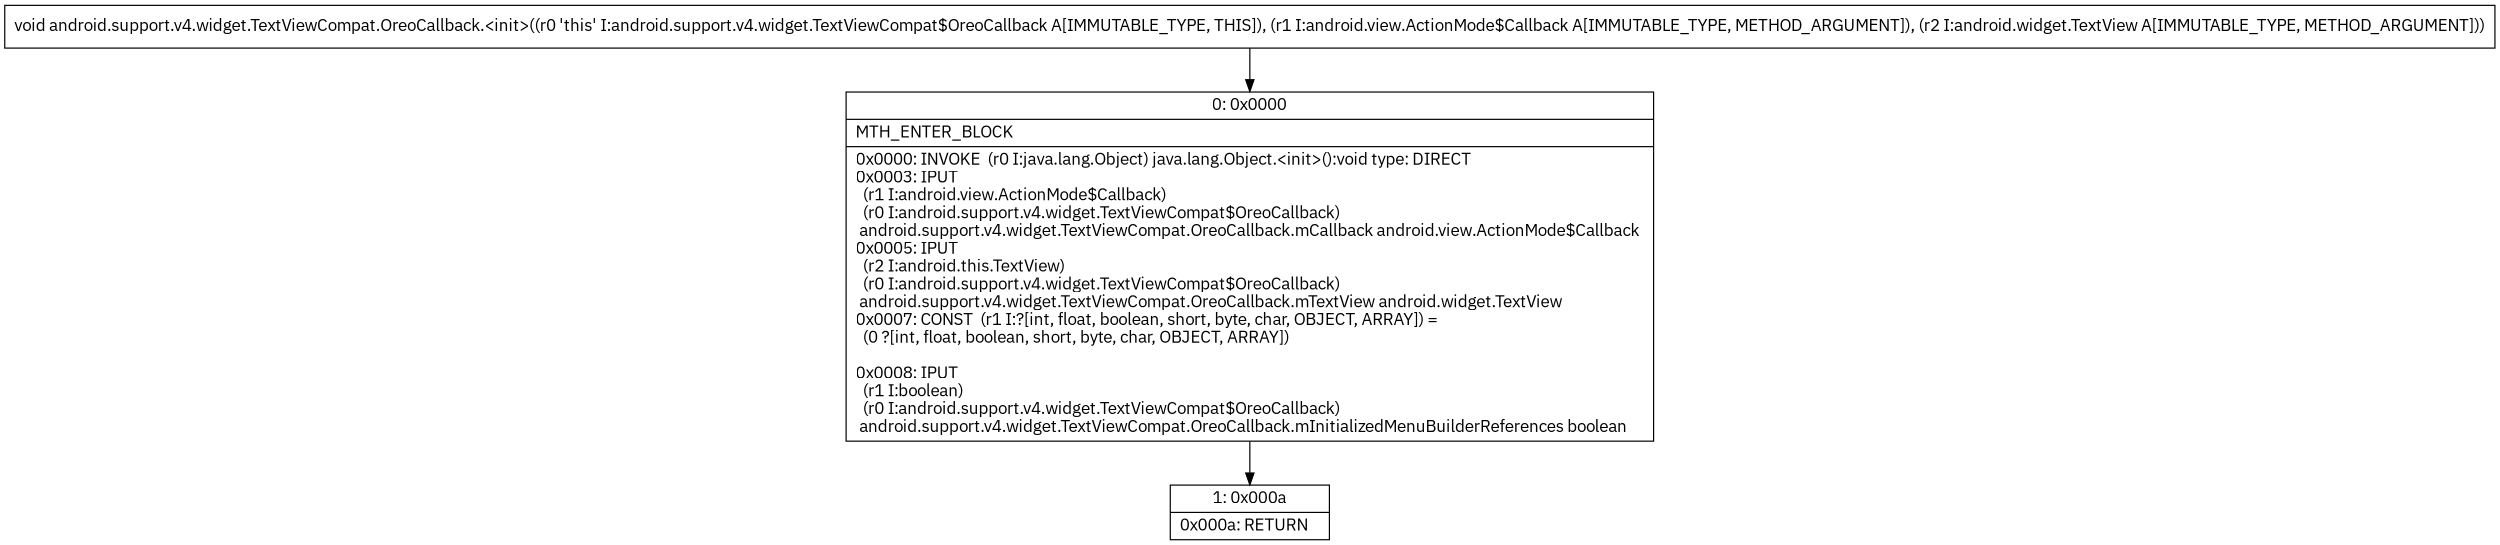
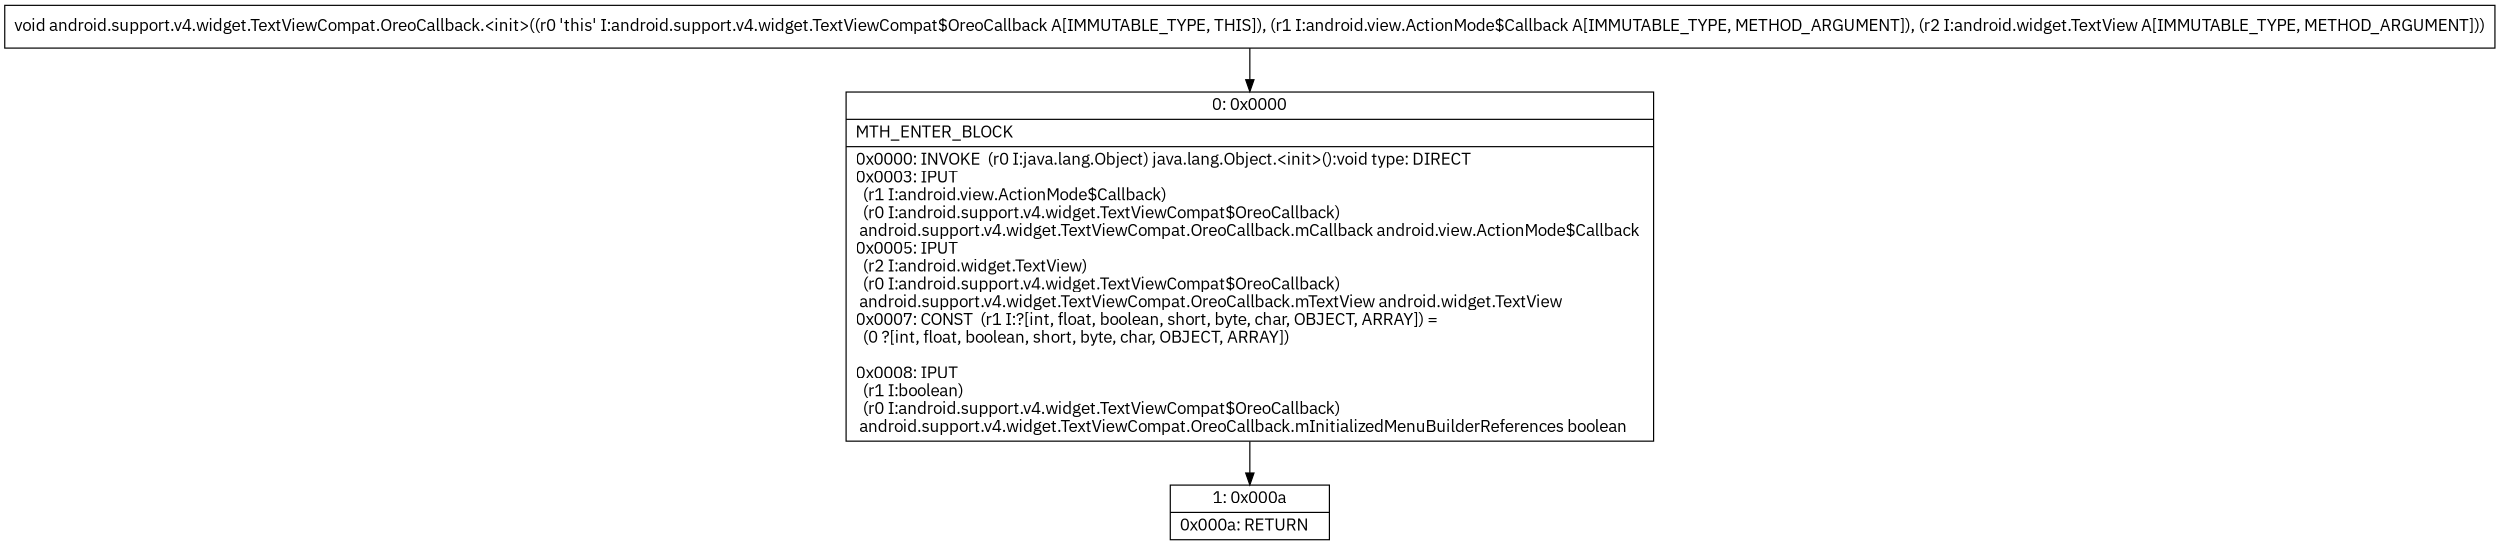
(961, 267) -> (972, 267)
